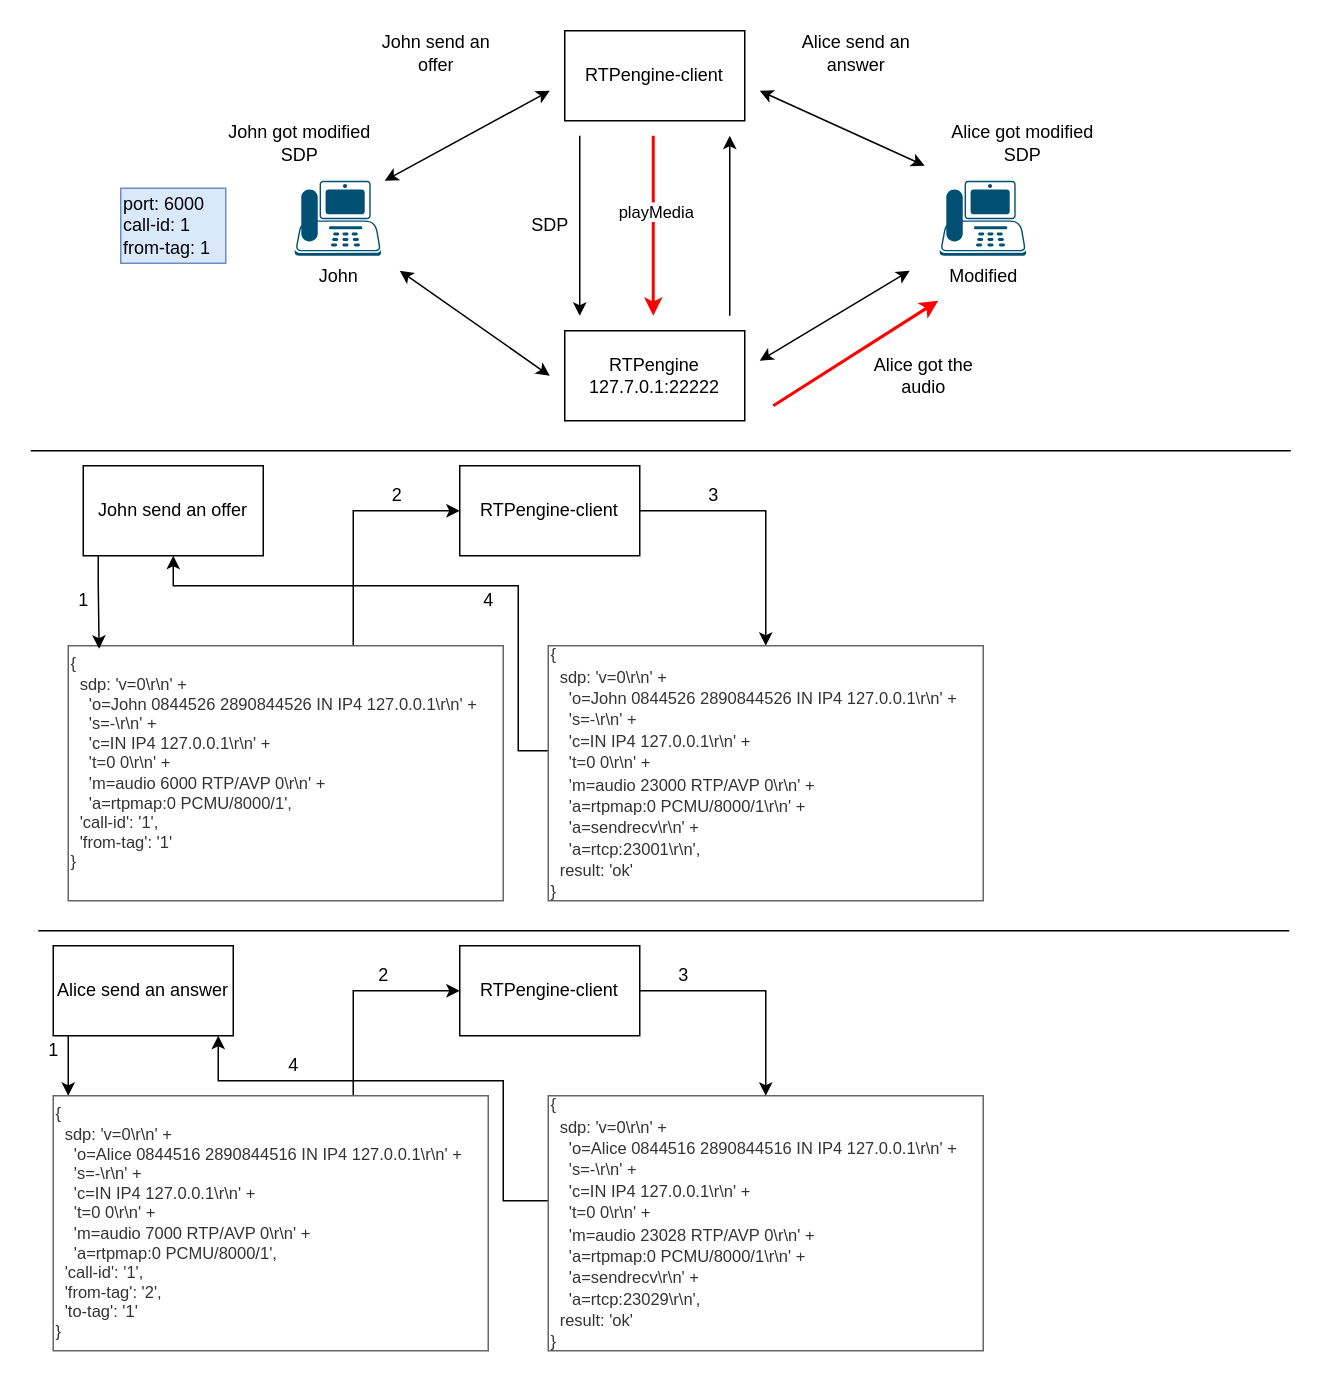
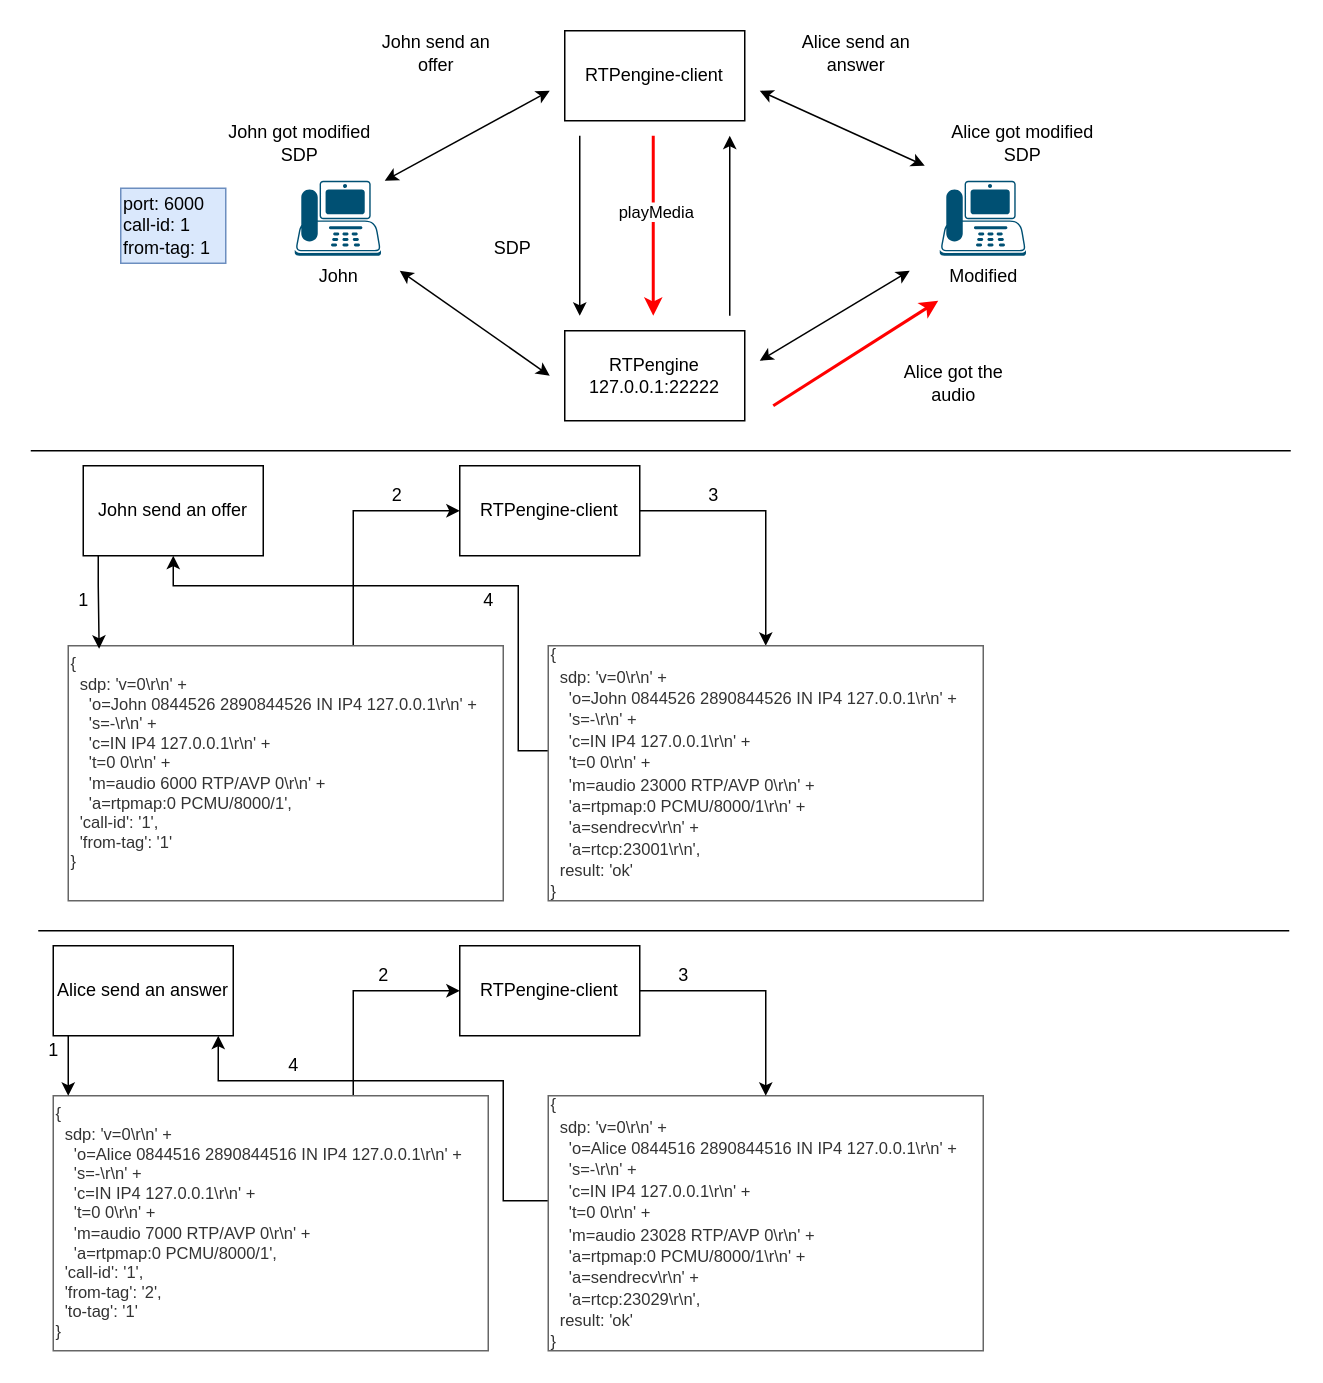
(550, 226) -> (512, 248)
(655, 376) -> (655, 376)
(923, 376) -> (953, 383)
